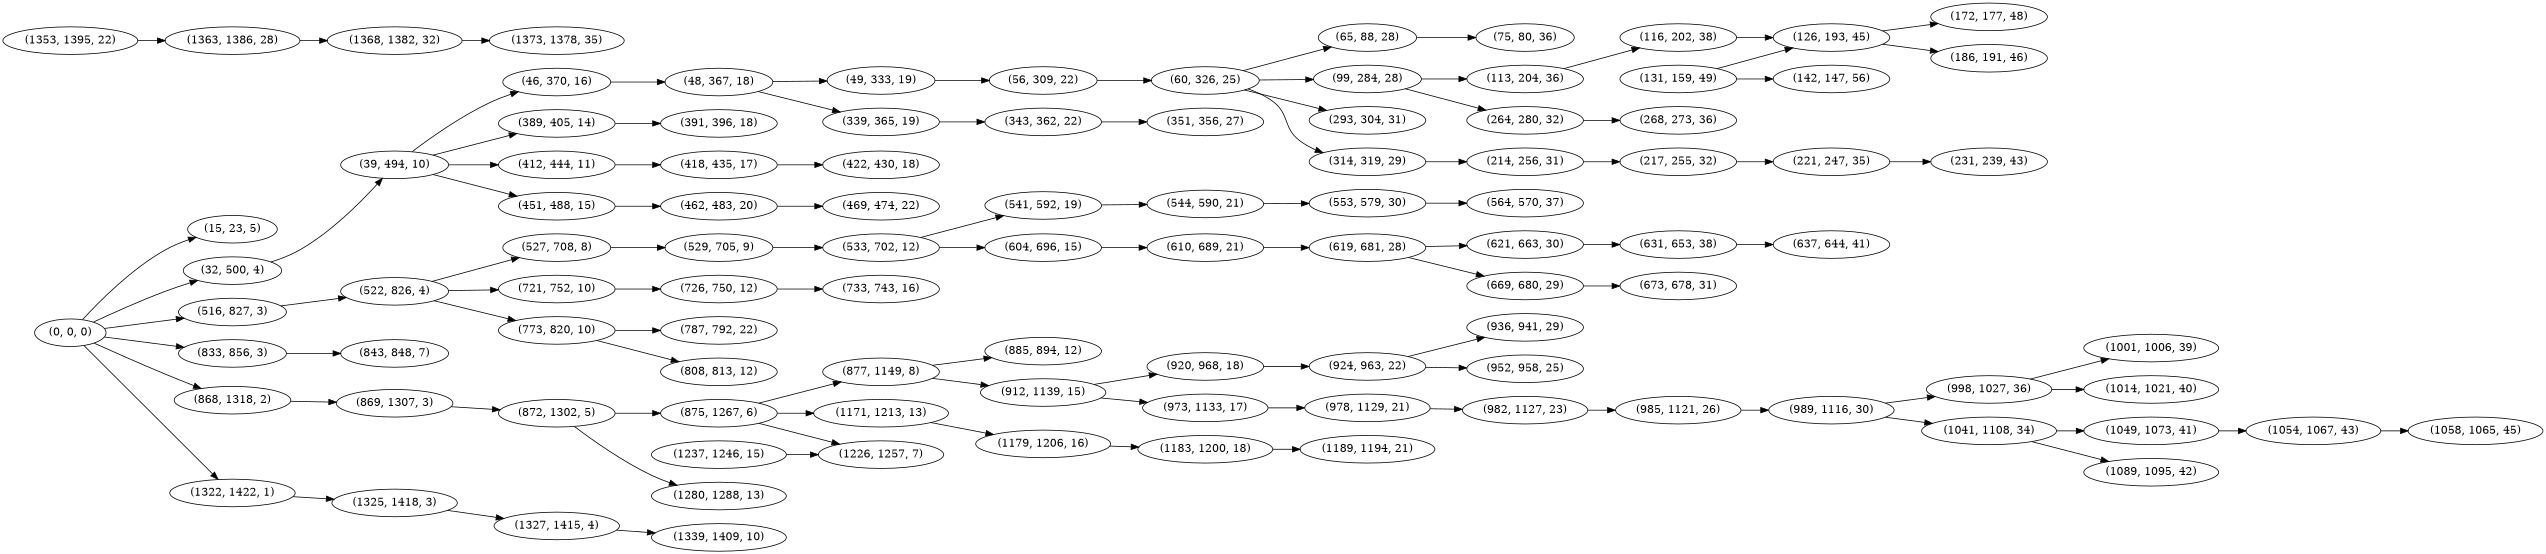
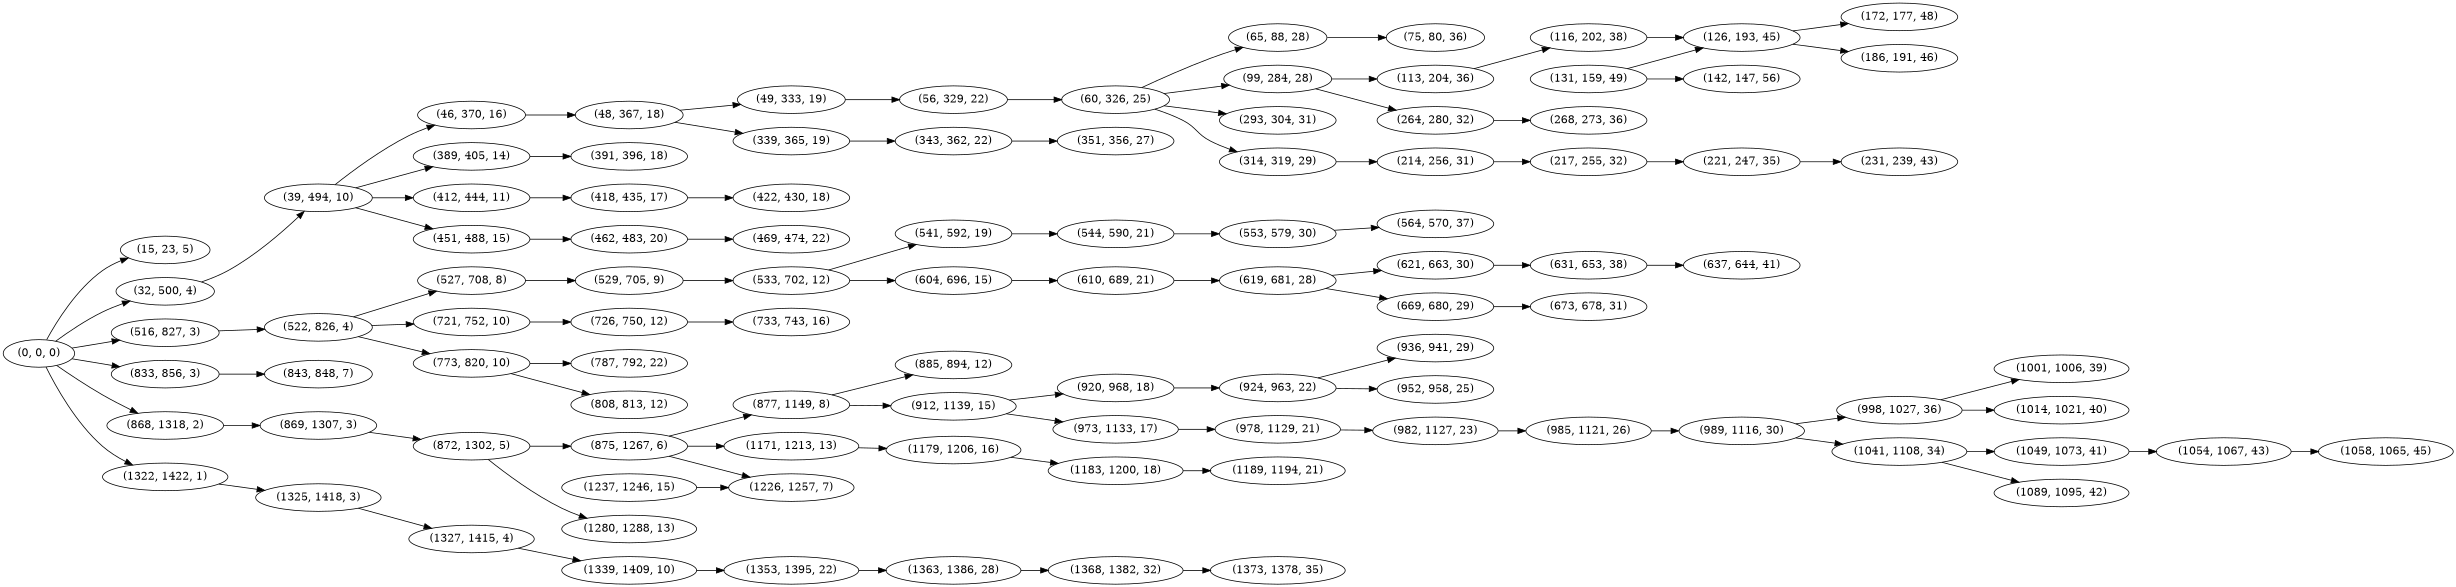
(1043, 80) -> (954, 100)
none -> (707, 570)
